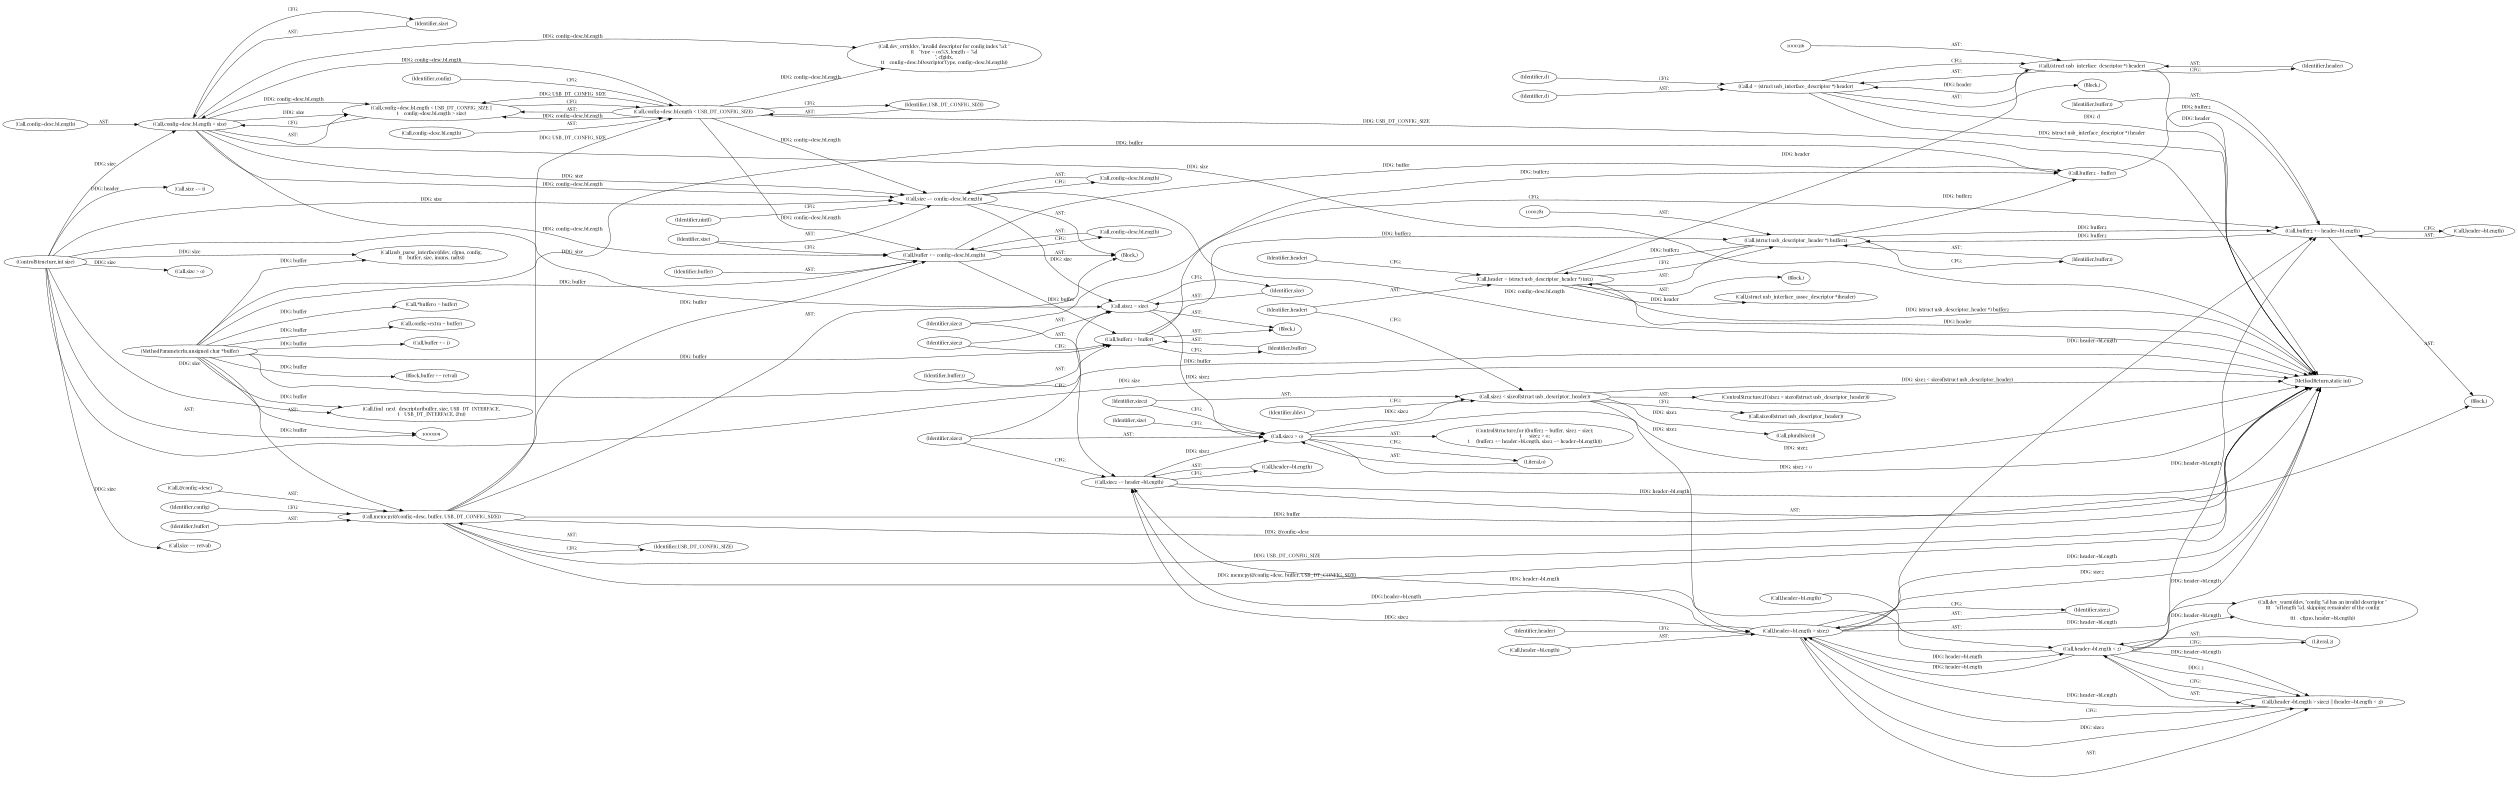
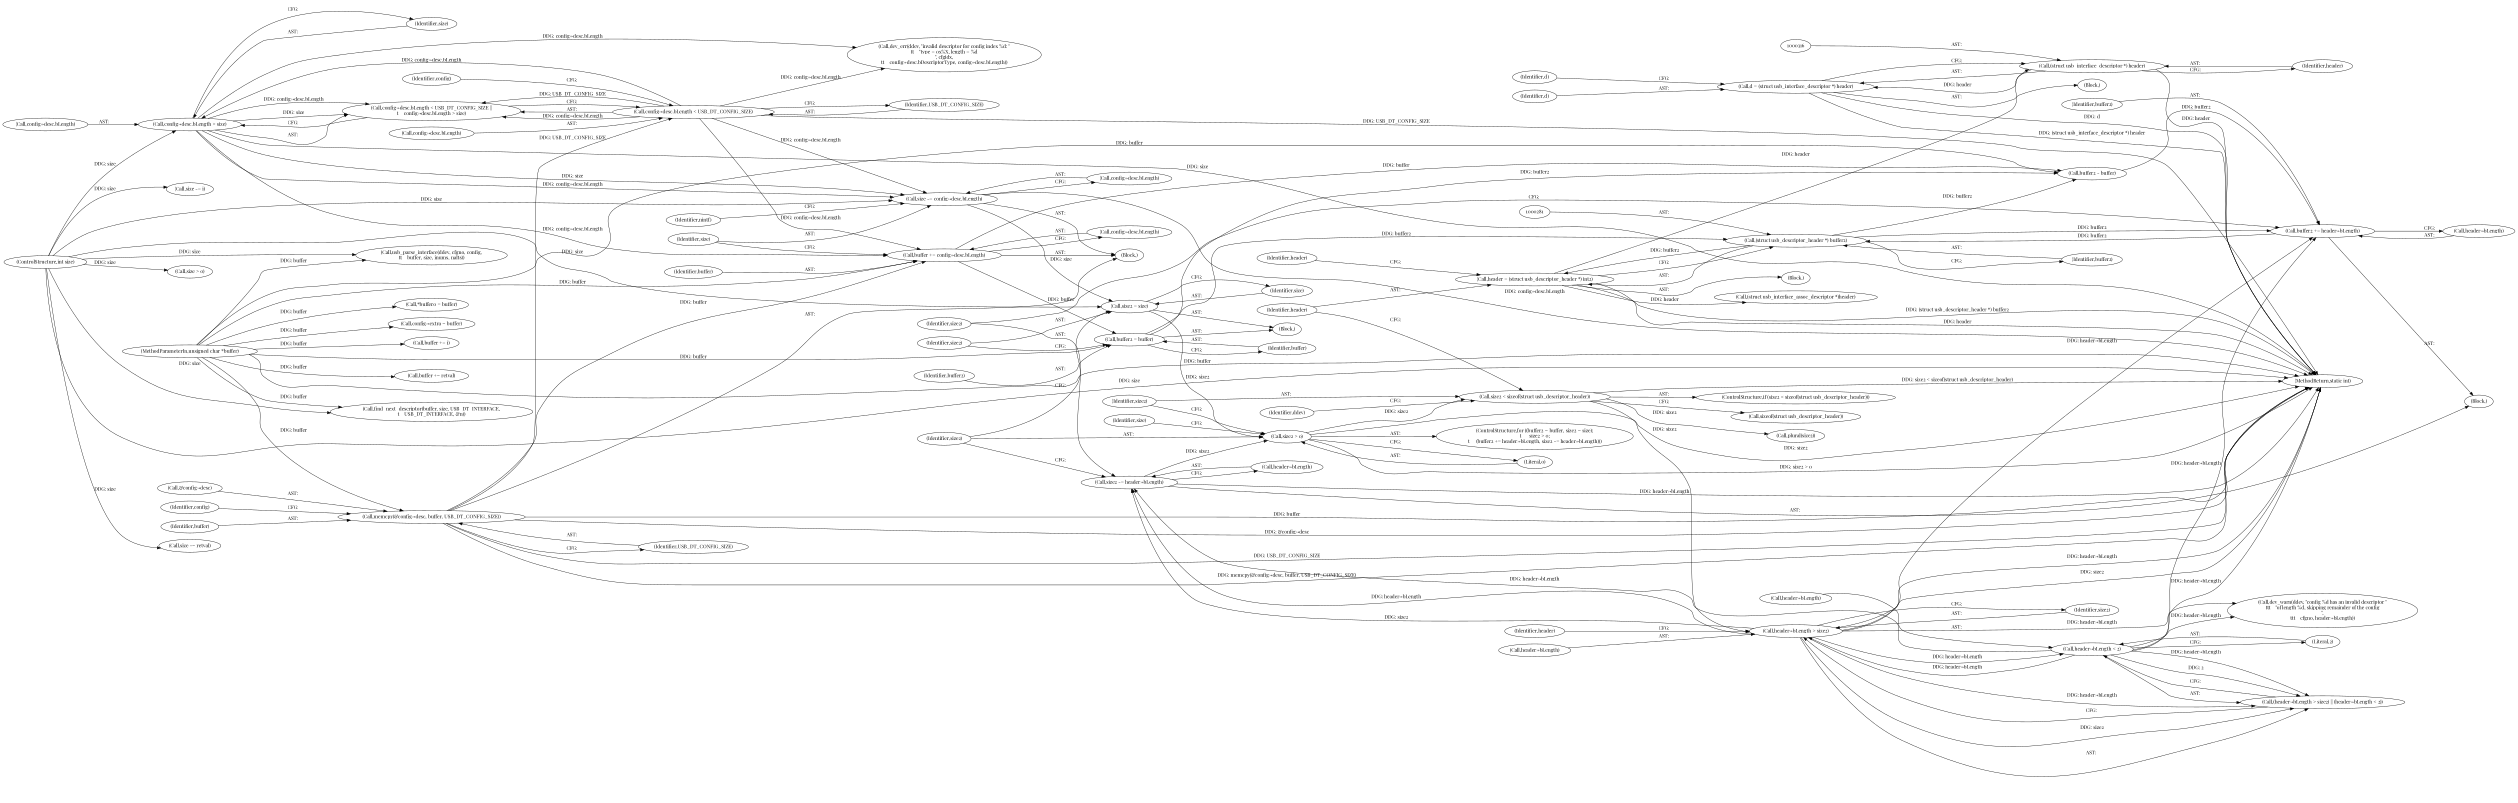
(105, 189) -> (105, 189)
(432, 376) -> (432, 376)
(432, 434) -> none
